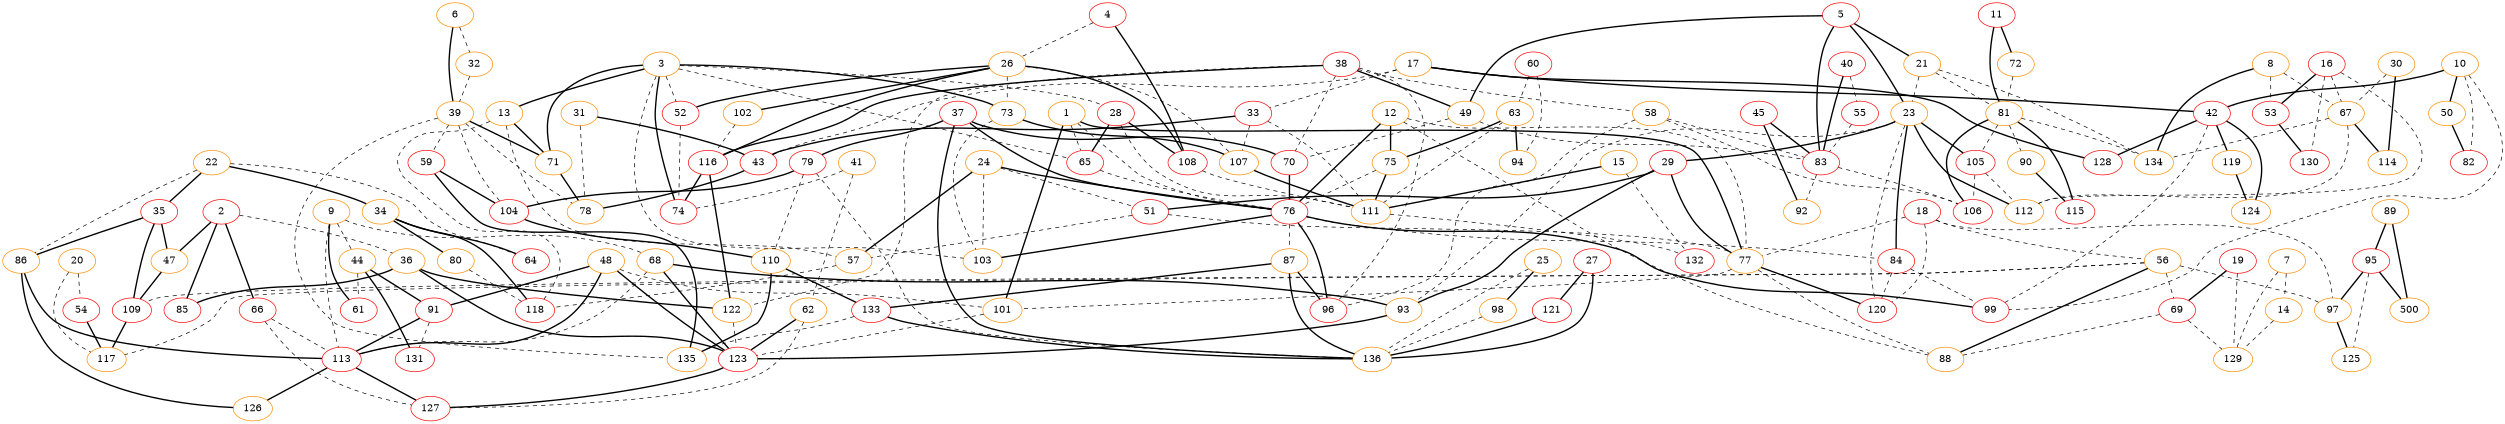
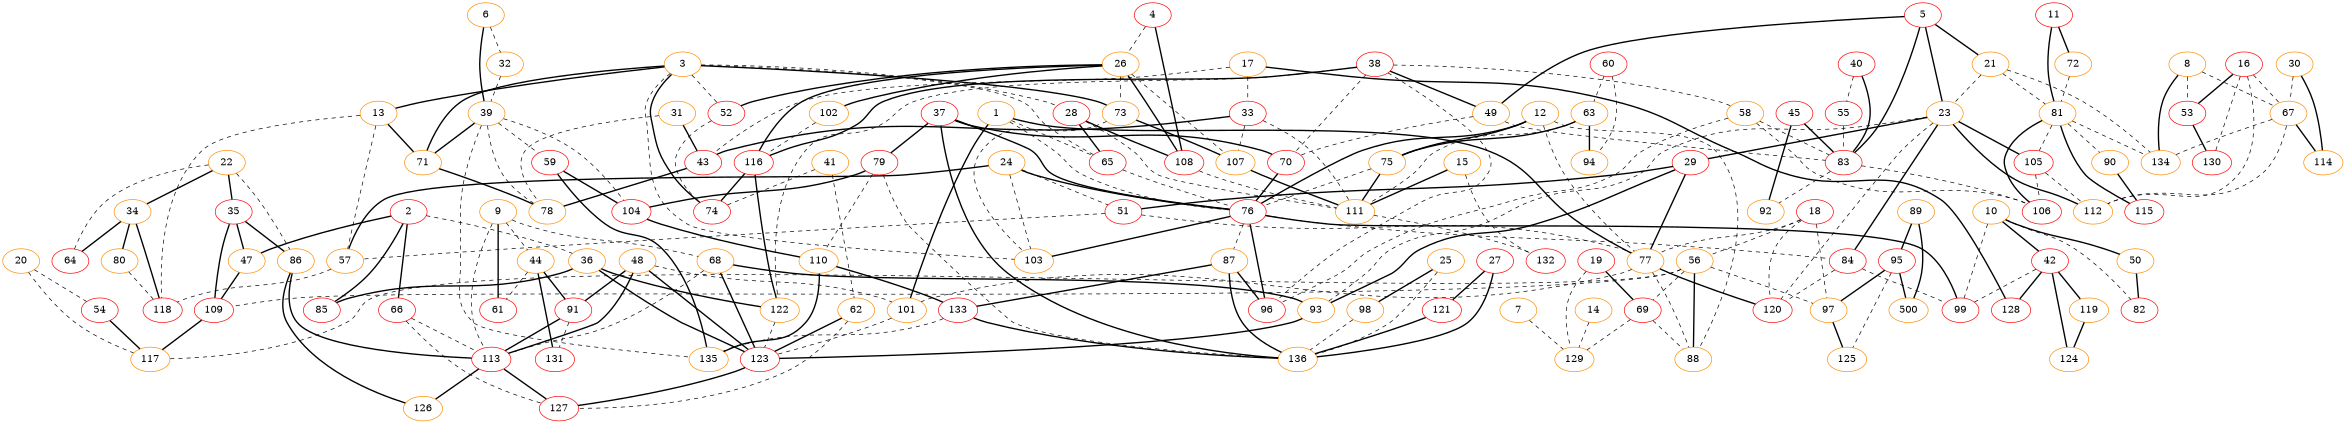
(1812, 93) -> none
(2285, 286) -> none
